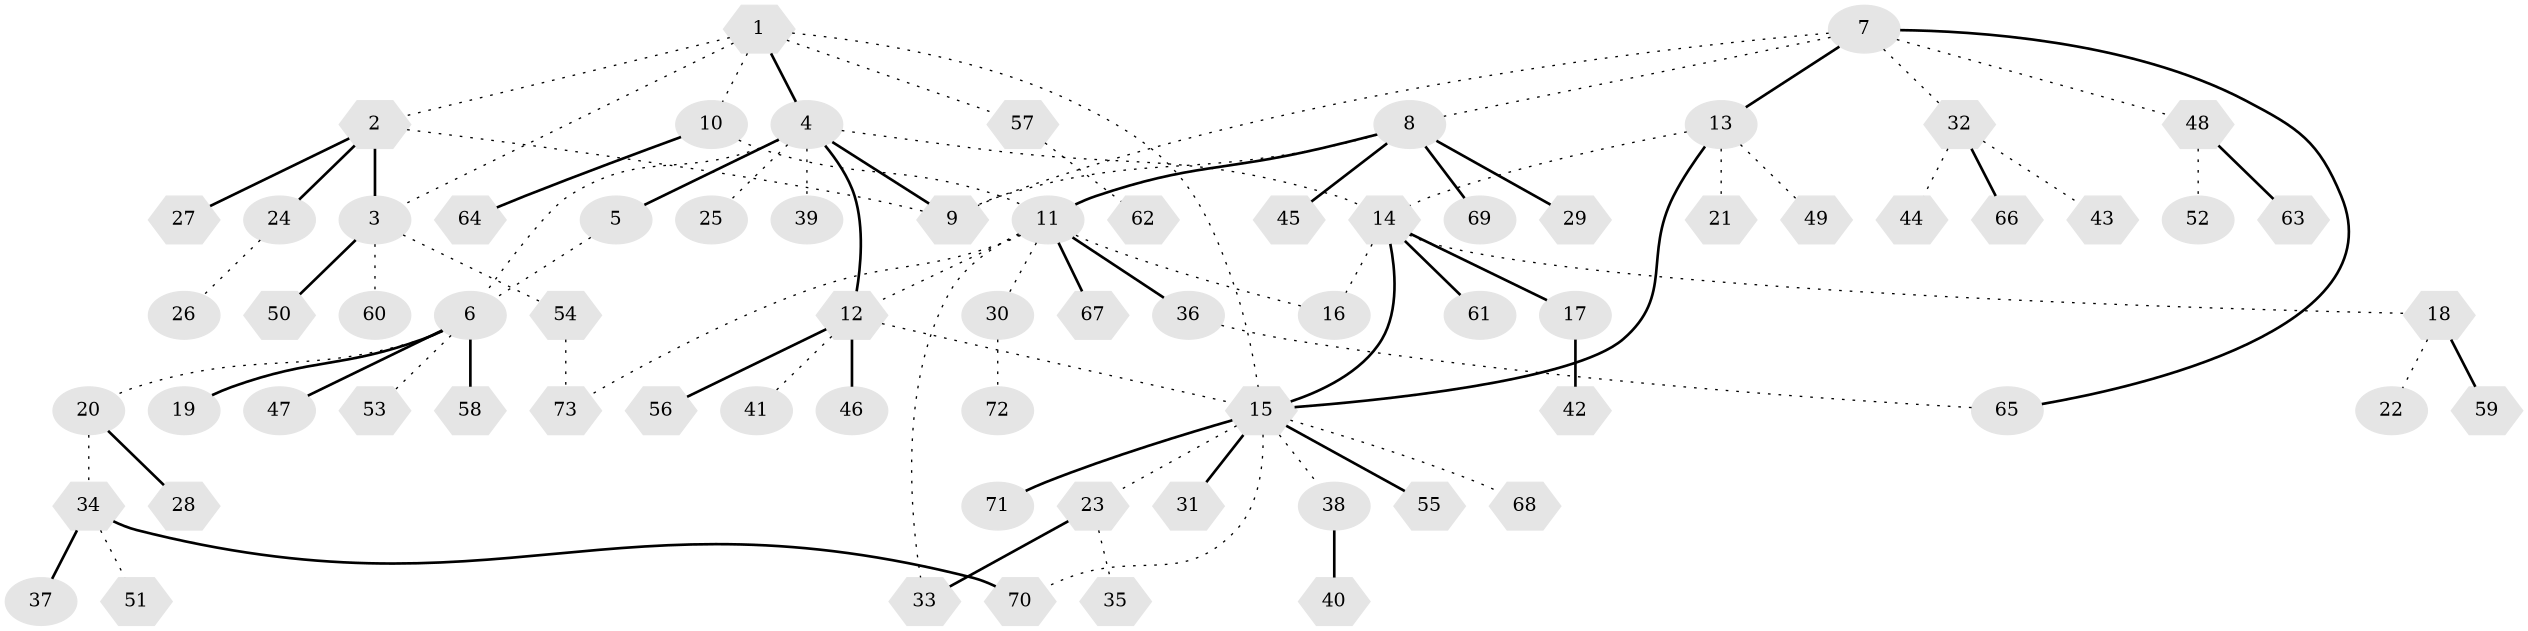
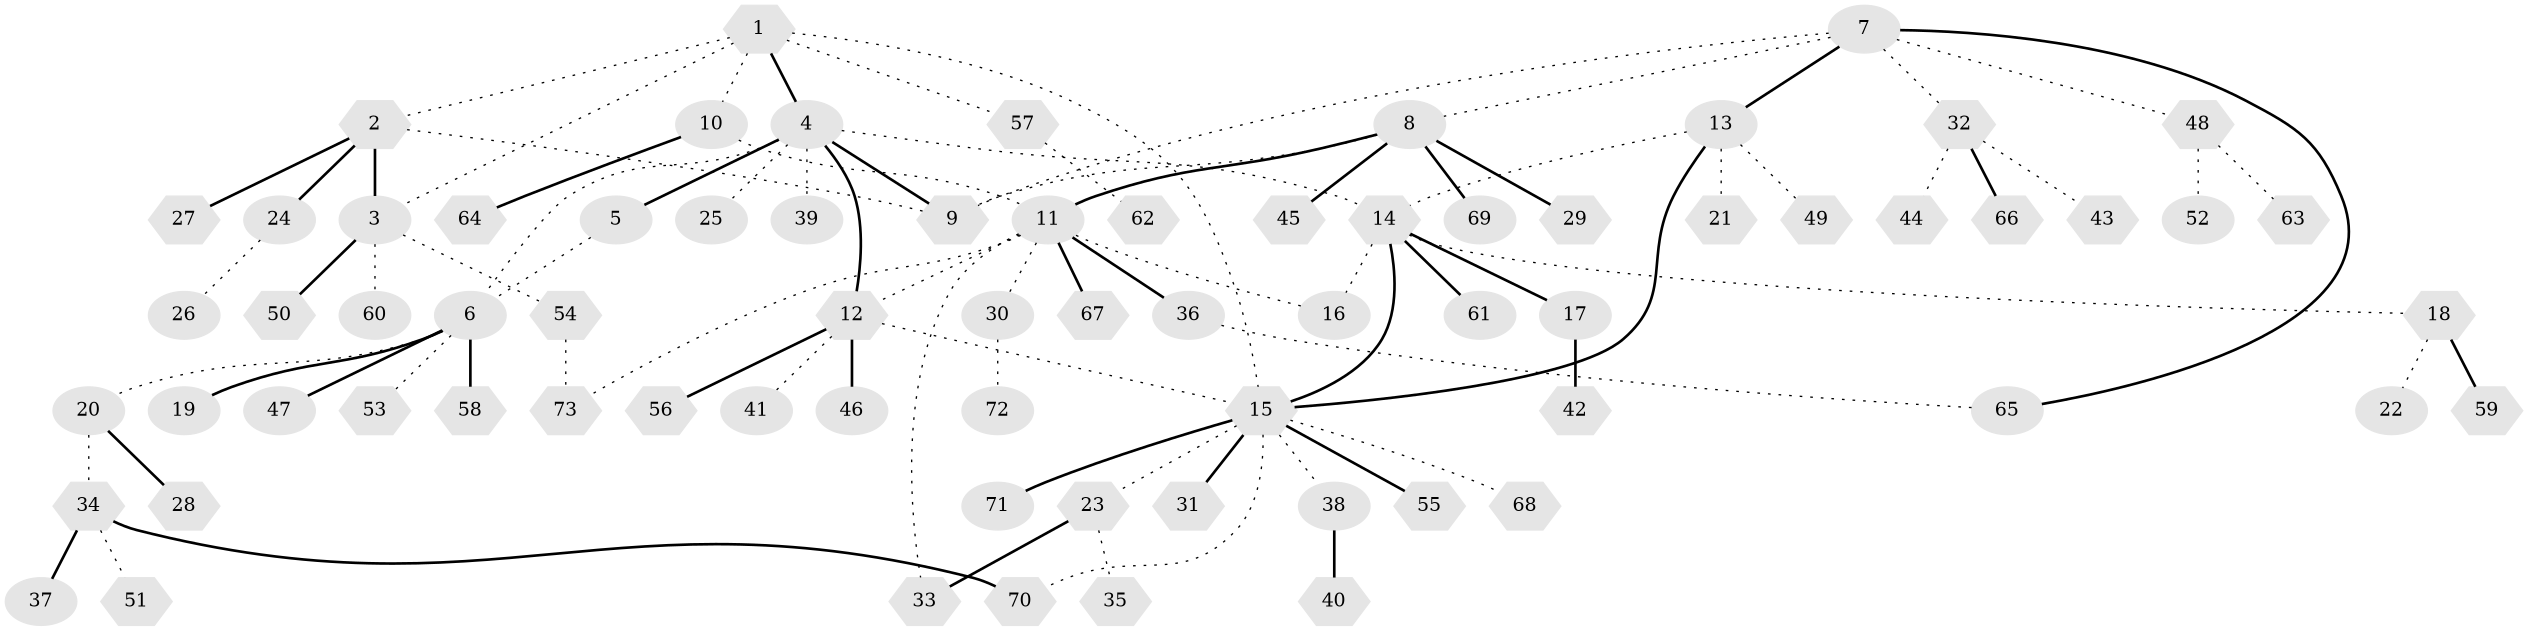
(2246, 172) -> (2246, 172)
